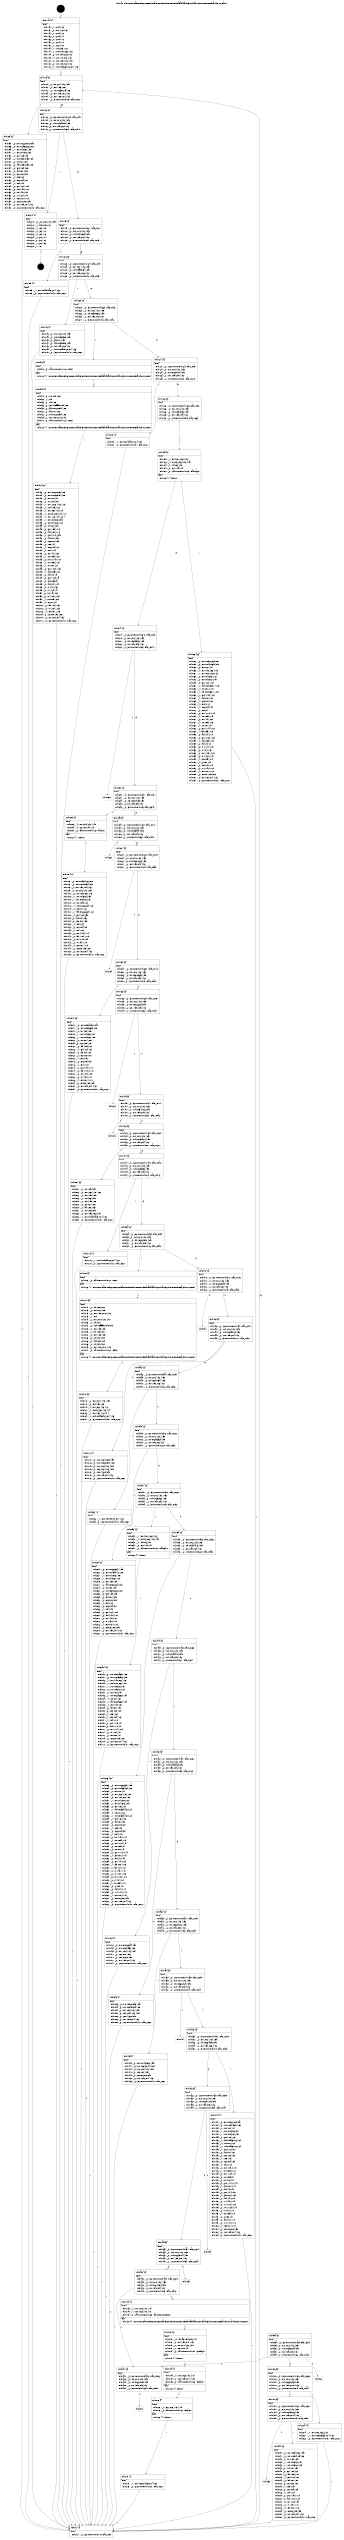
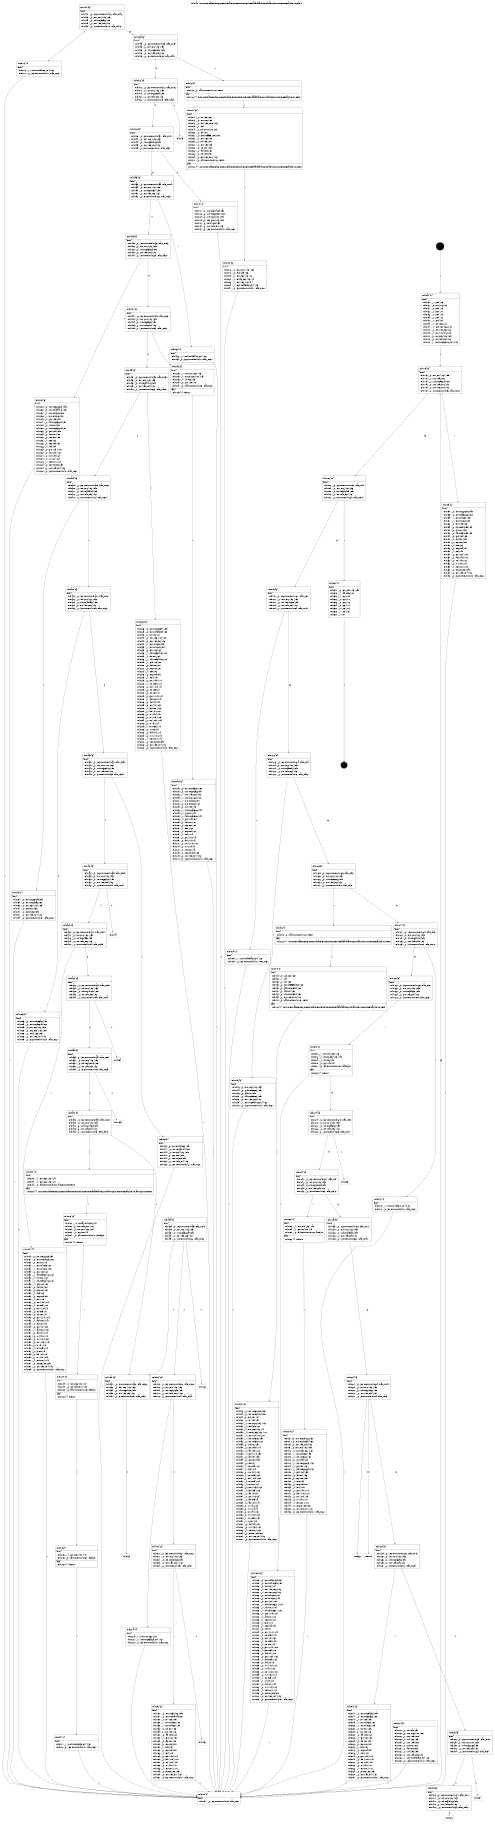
(113, 847) -> (361, 1476)
(141, 1136) -> none
